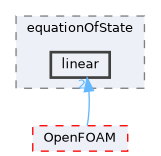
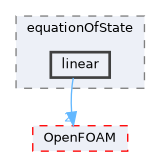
(89, 109) -> (71, 97)
